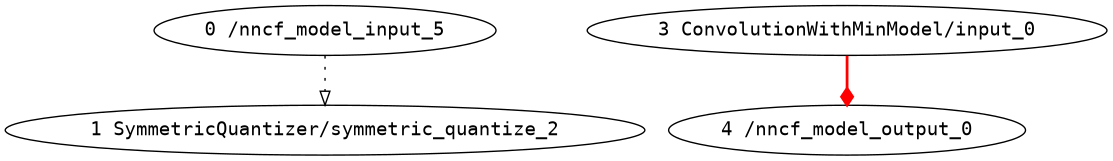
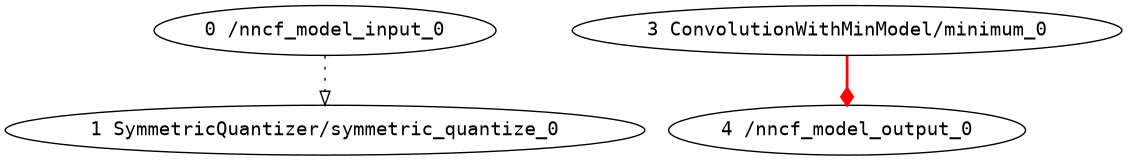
(325, 30) -> (325, 30)
(847, 30) -> (847, 30)
(325, 130) -> (325, 130)
